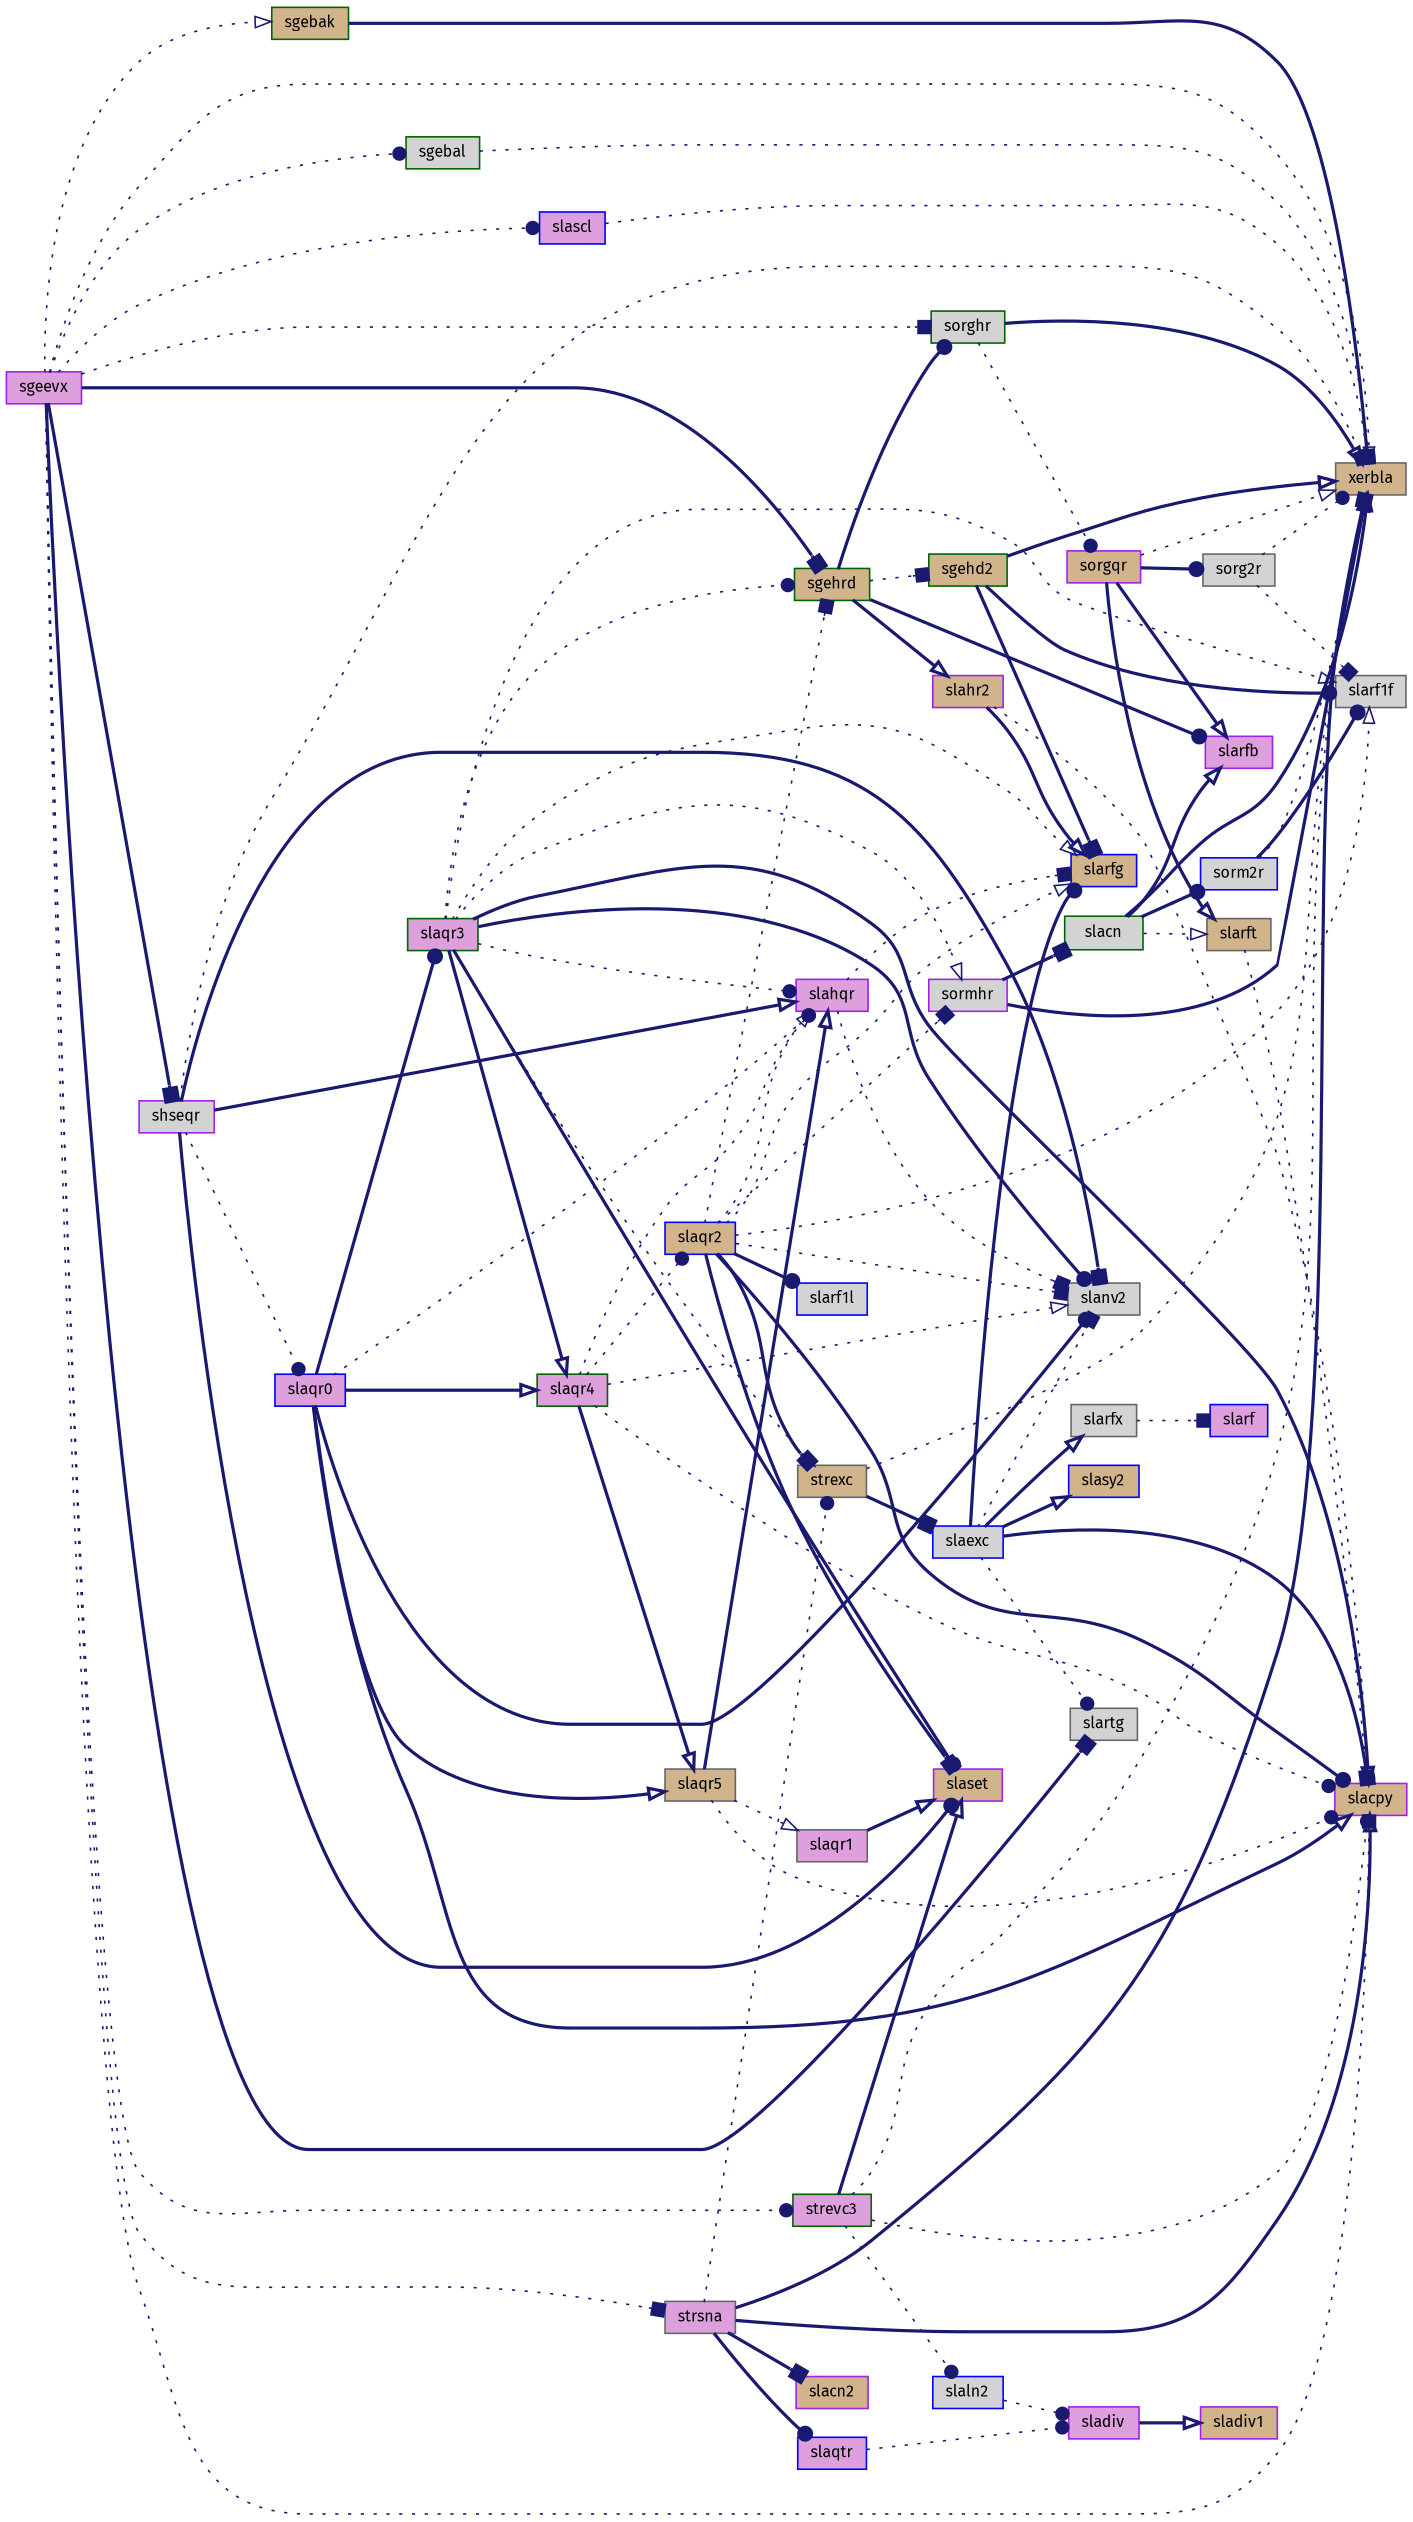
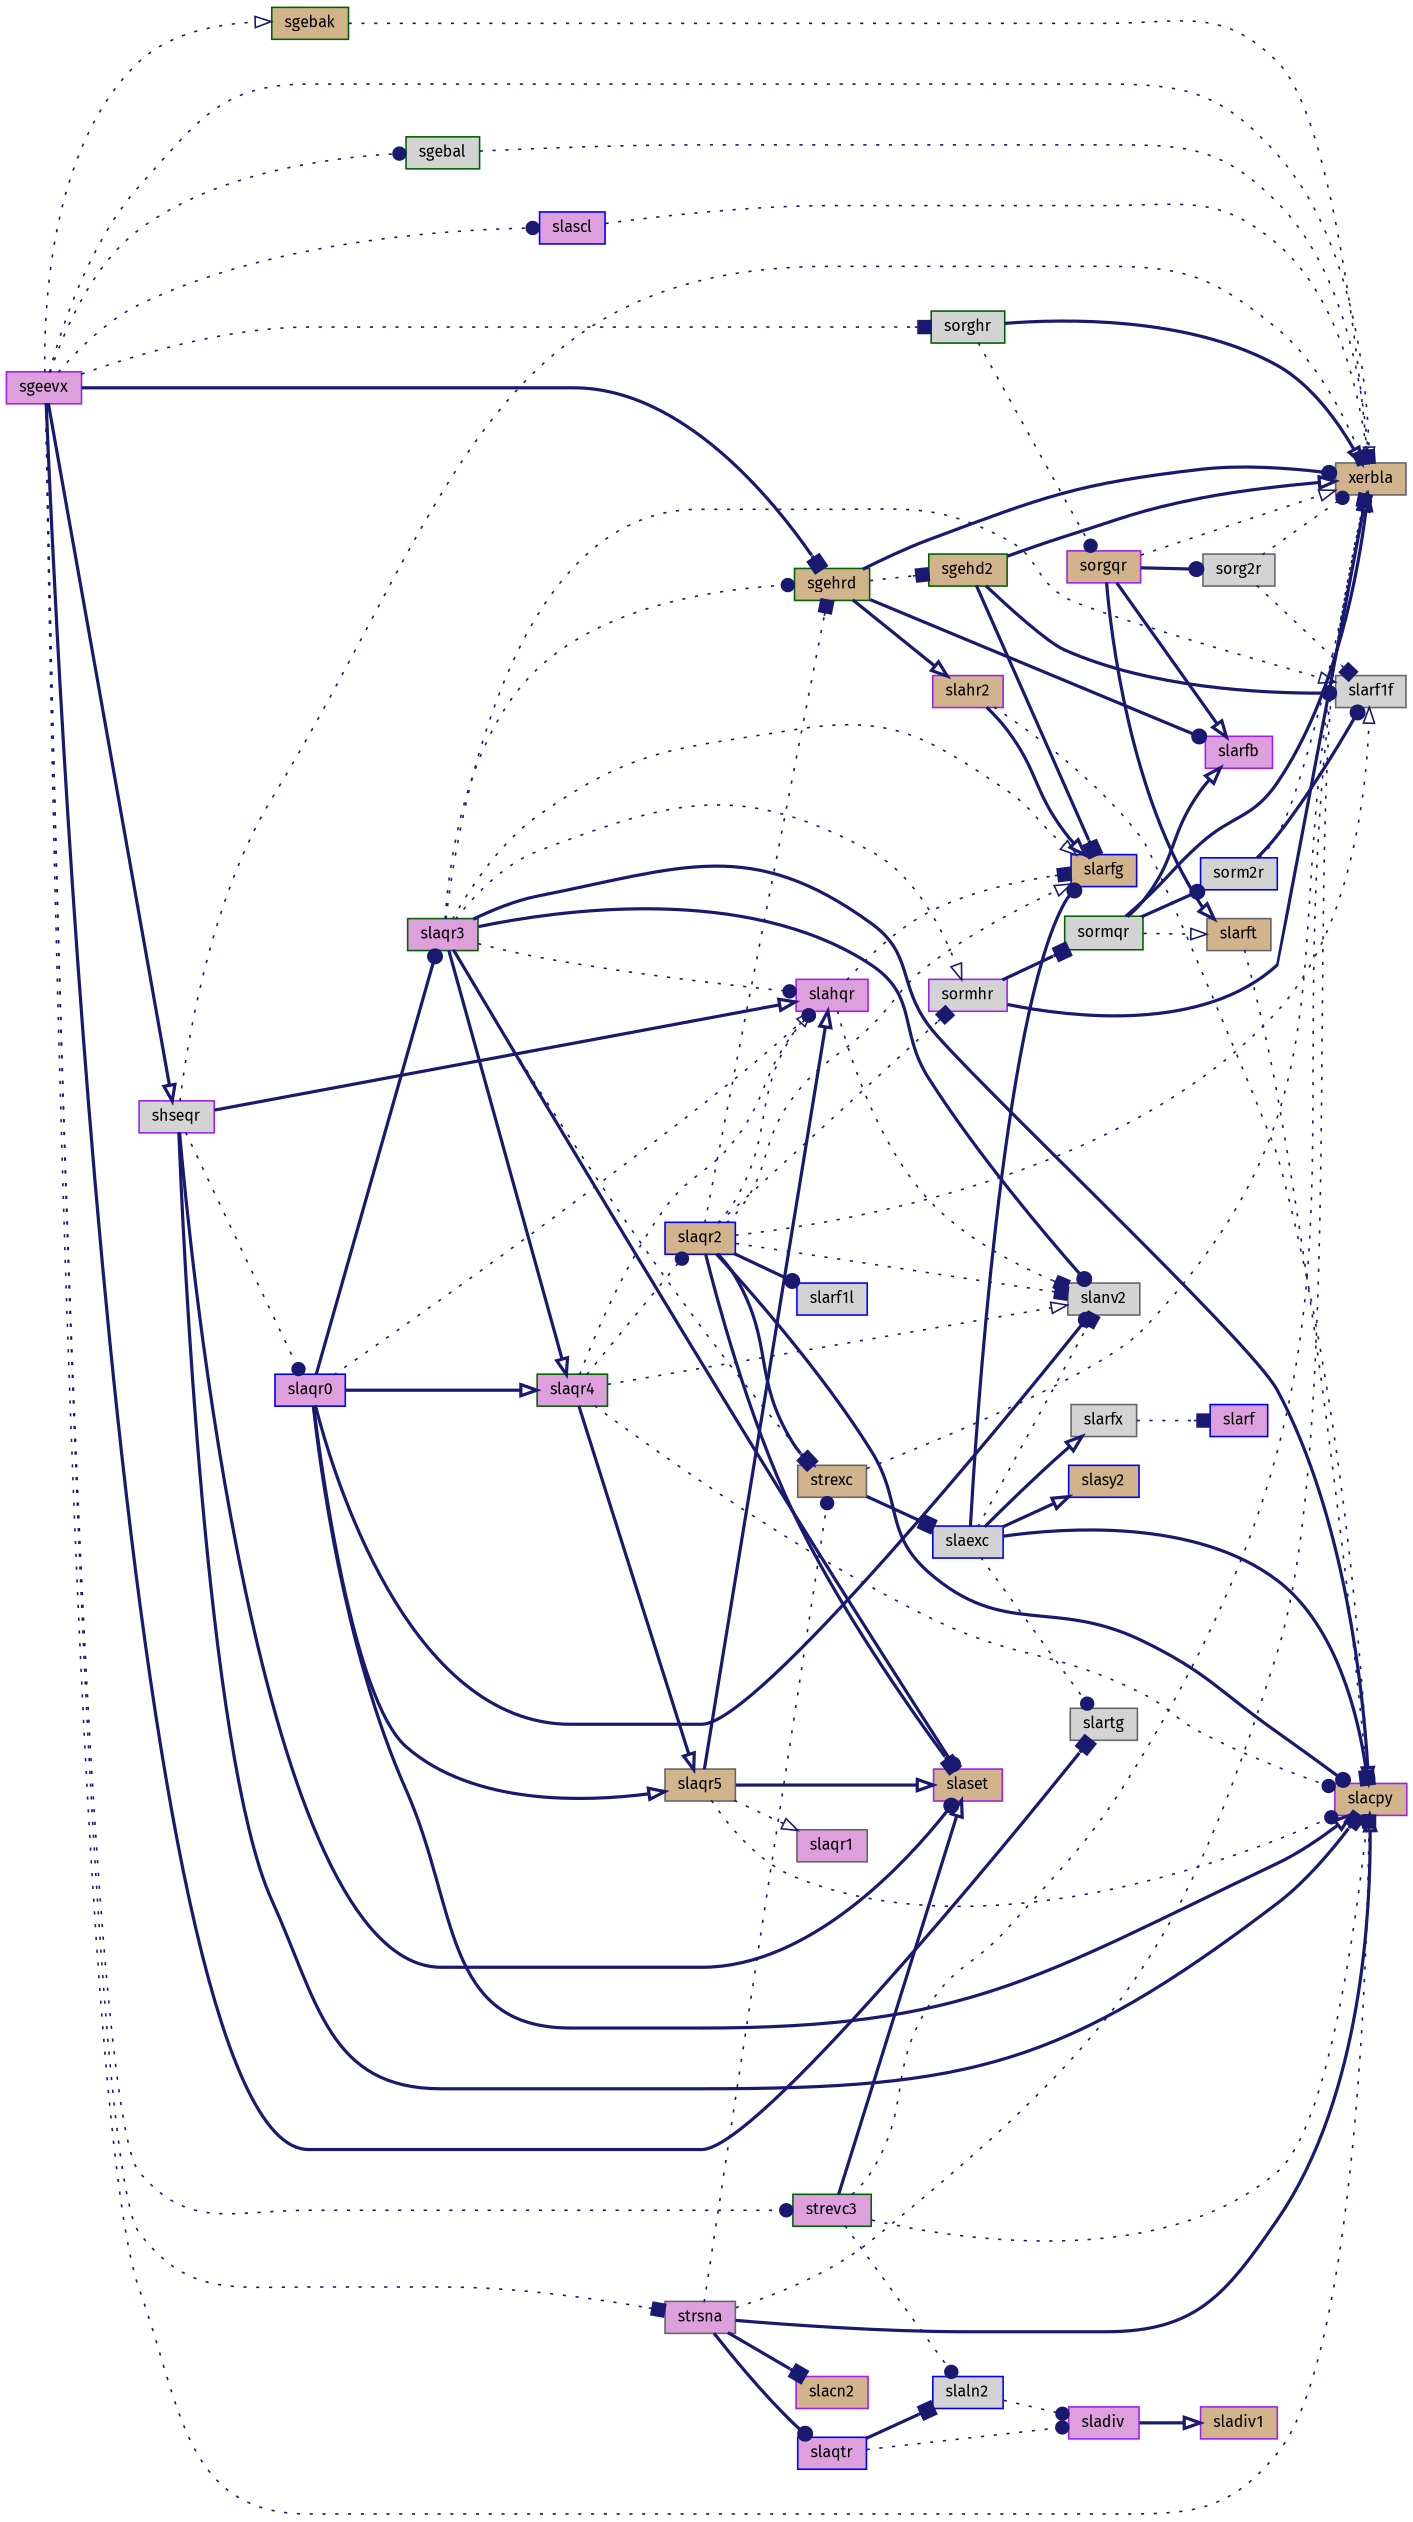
(1018, 23) -> (1018, 23)
(880, 456) -> (1086, 488)
(109, 744) -> (109, 744)
(732, 754) -> (409, 2085)
(1104, 933) -> (1104, 933)
(1302, 1522) -> (1302, 1522)
(893, 1819) -> (827, 1785)
none -> (892, 2426)
